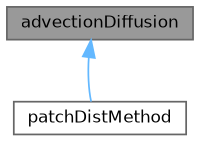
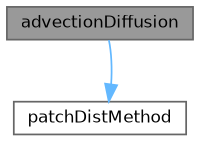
(89, 80) -> (111, 62)
